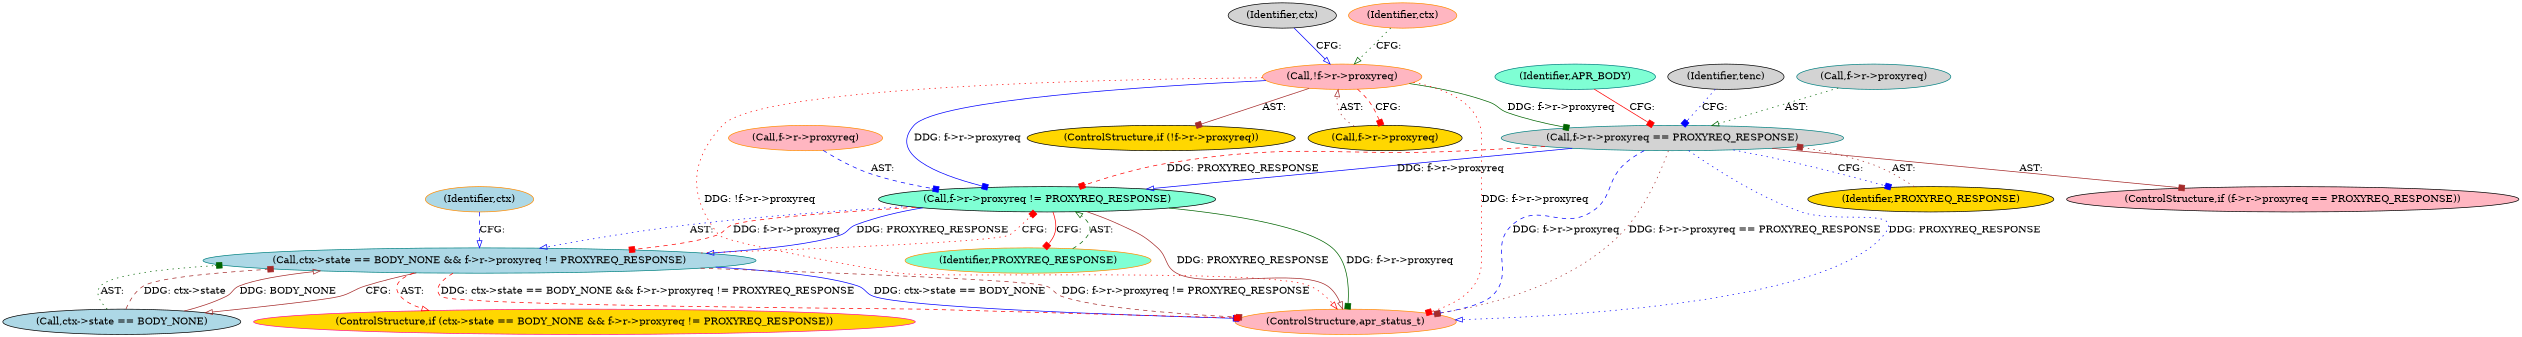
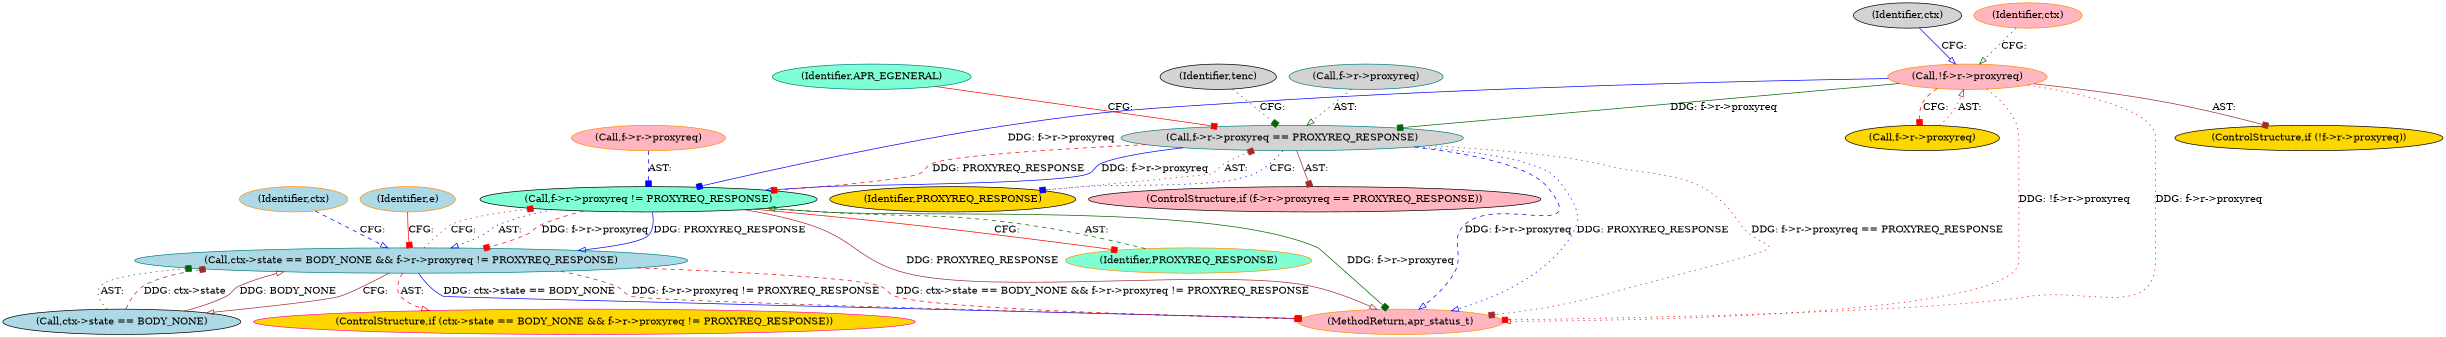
(1575, 77) -> (872, 77)
(1702, 105) -> (1254, 106)
none -> (408, 199)
(1346, 322) -> (1401, 322)
